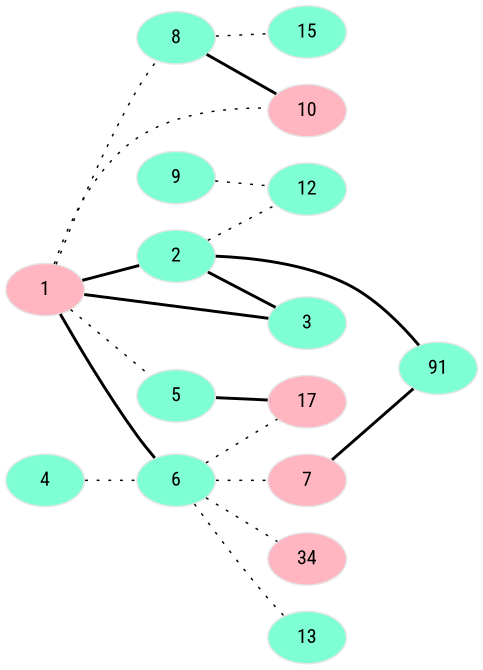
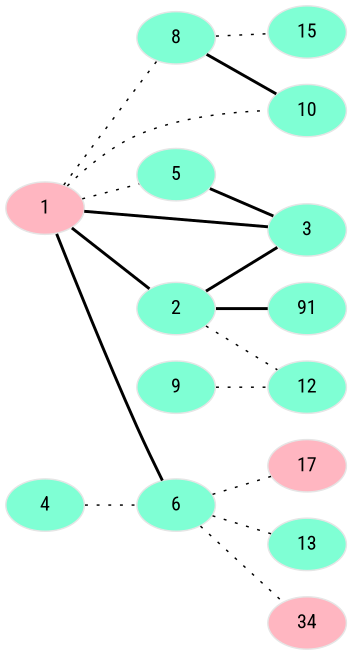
(307, 111) -> (307, 111)
(242, 399) -> (242, 202)
(307, 480) -> none
